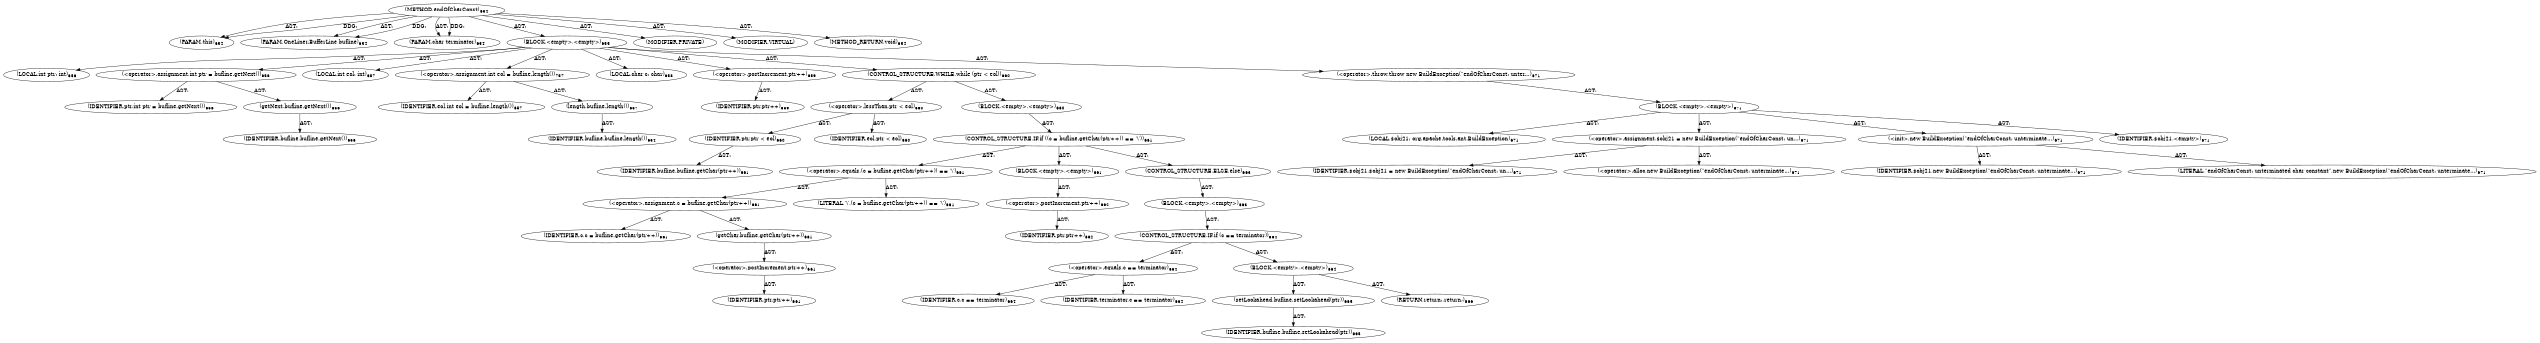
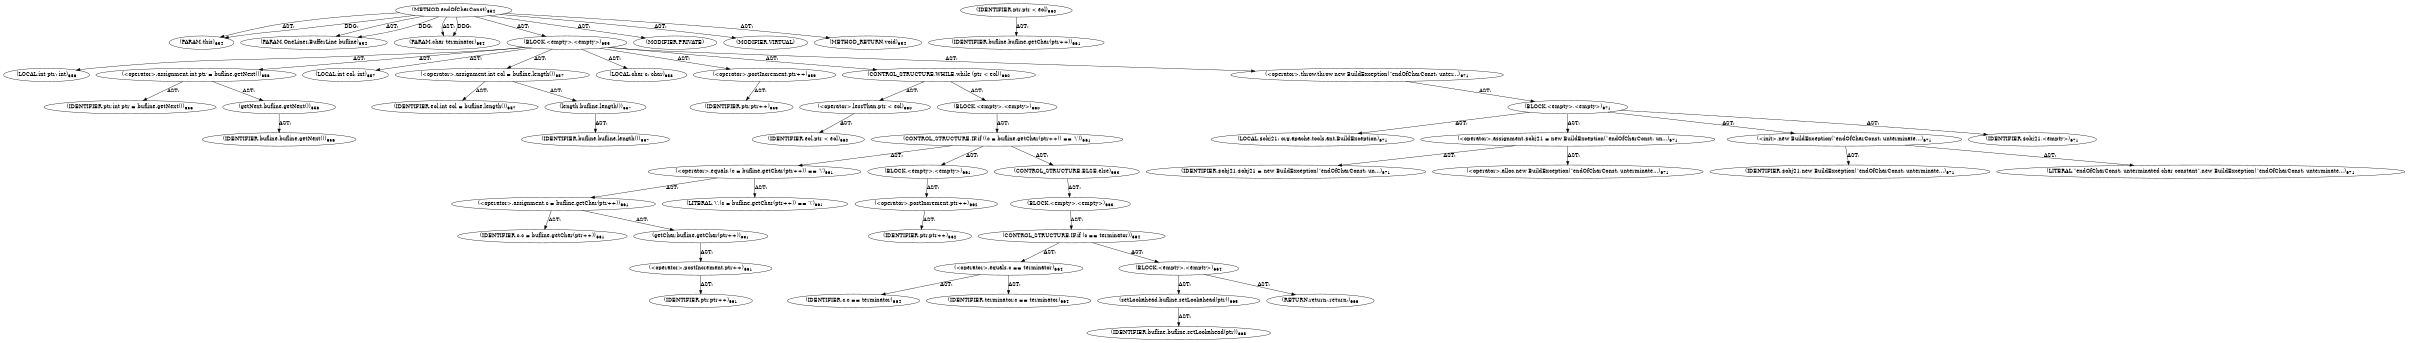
(560, 74) -> (560, 74)
(812, 123) -> none
(652, 139) -> (645, 139)
